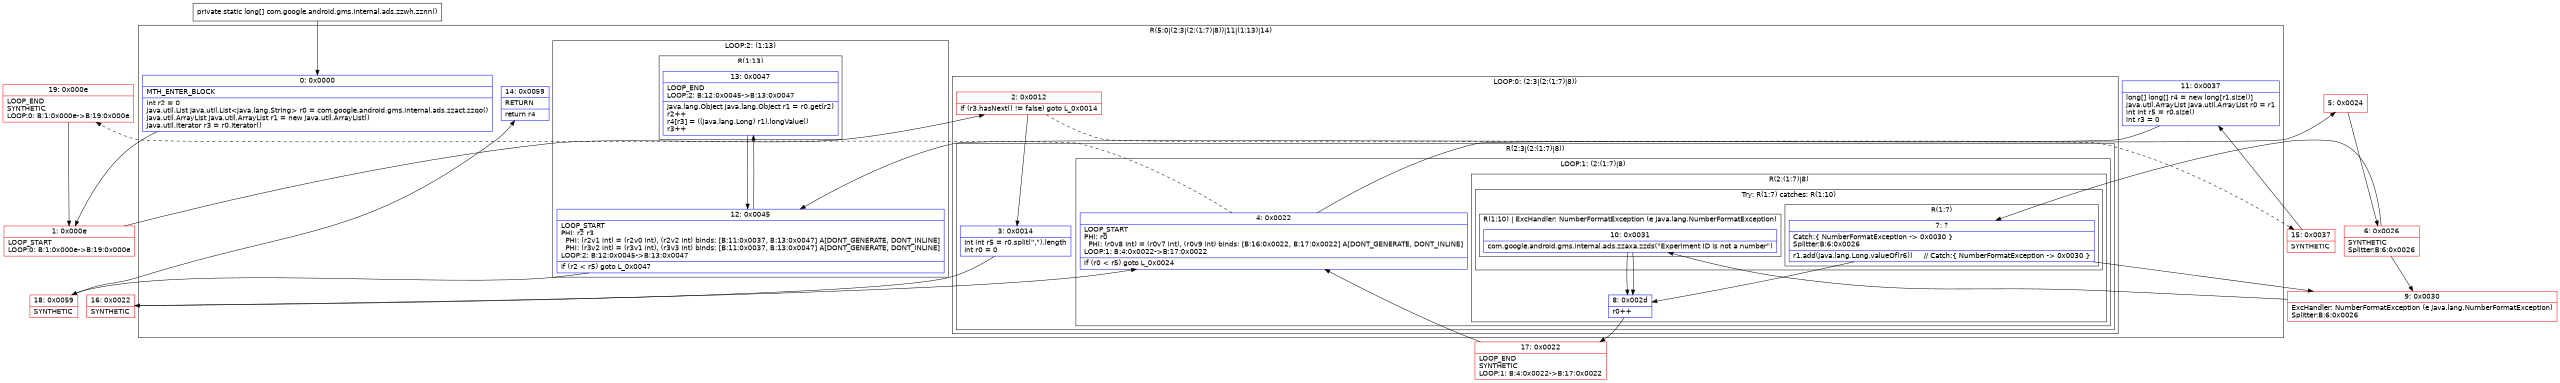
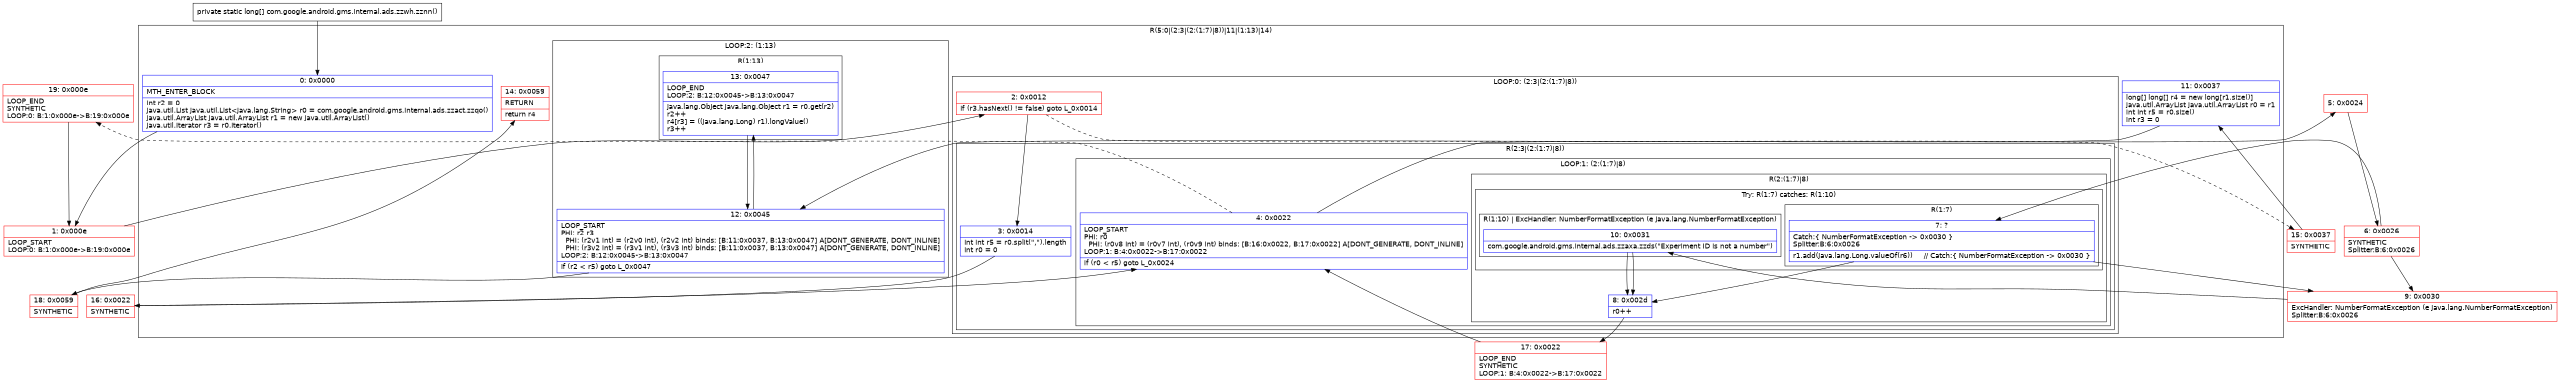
(525, 103) -> (525, 103)
